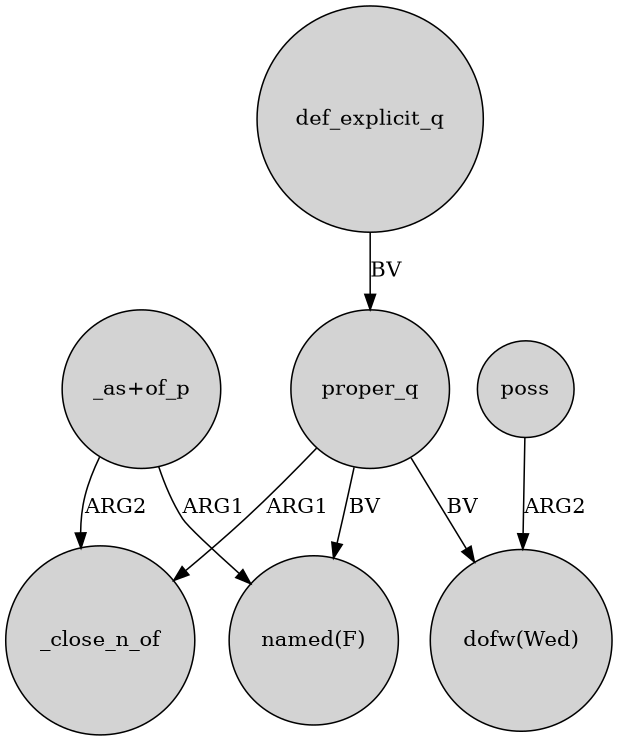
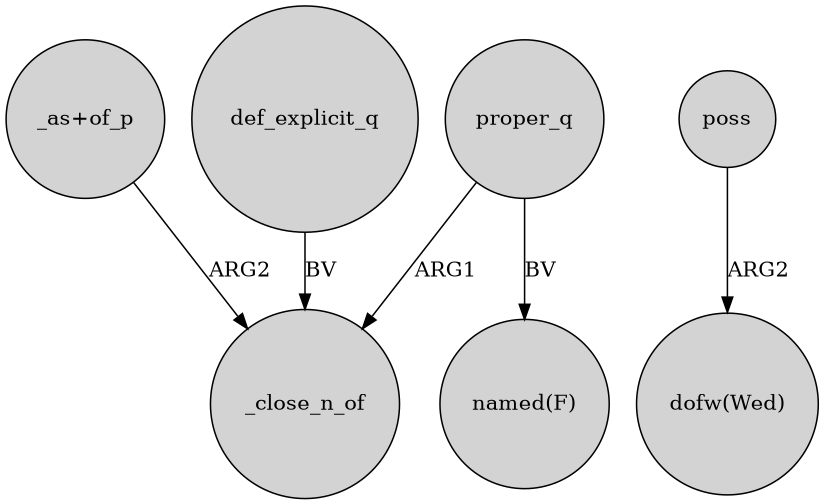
(370, 263) -> (305, 263)
(439, 503) -> none
(190, 527) -> none
